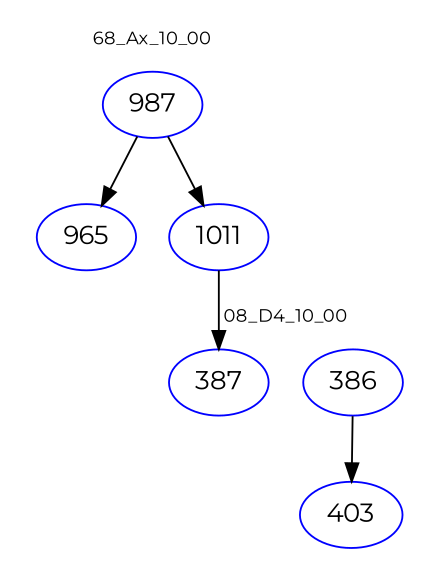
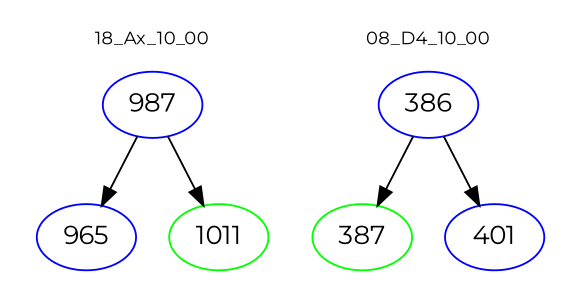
(153, 40) -> (153, 40)
(219, 237) -> (219, 237)
(219, 311) -> (400, 163)
(219, 382) -> (362, 237)
(351, 515) -> (495, 237)
